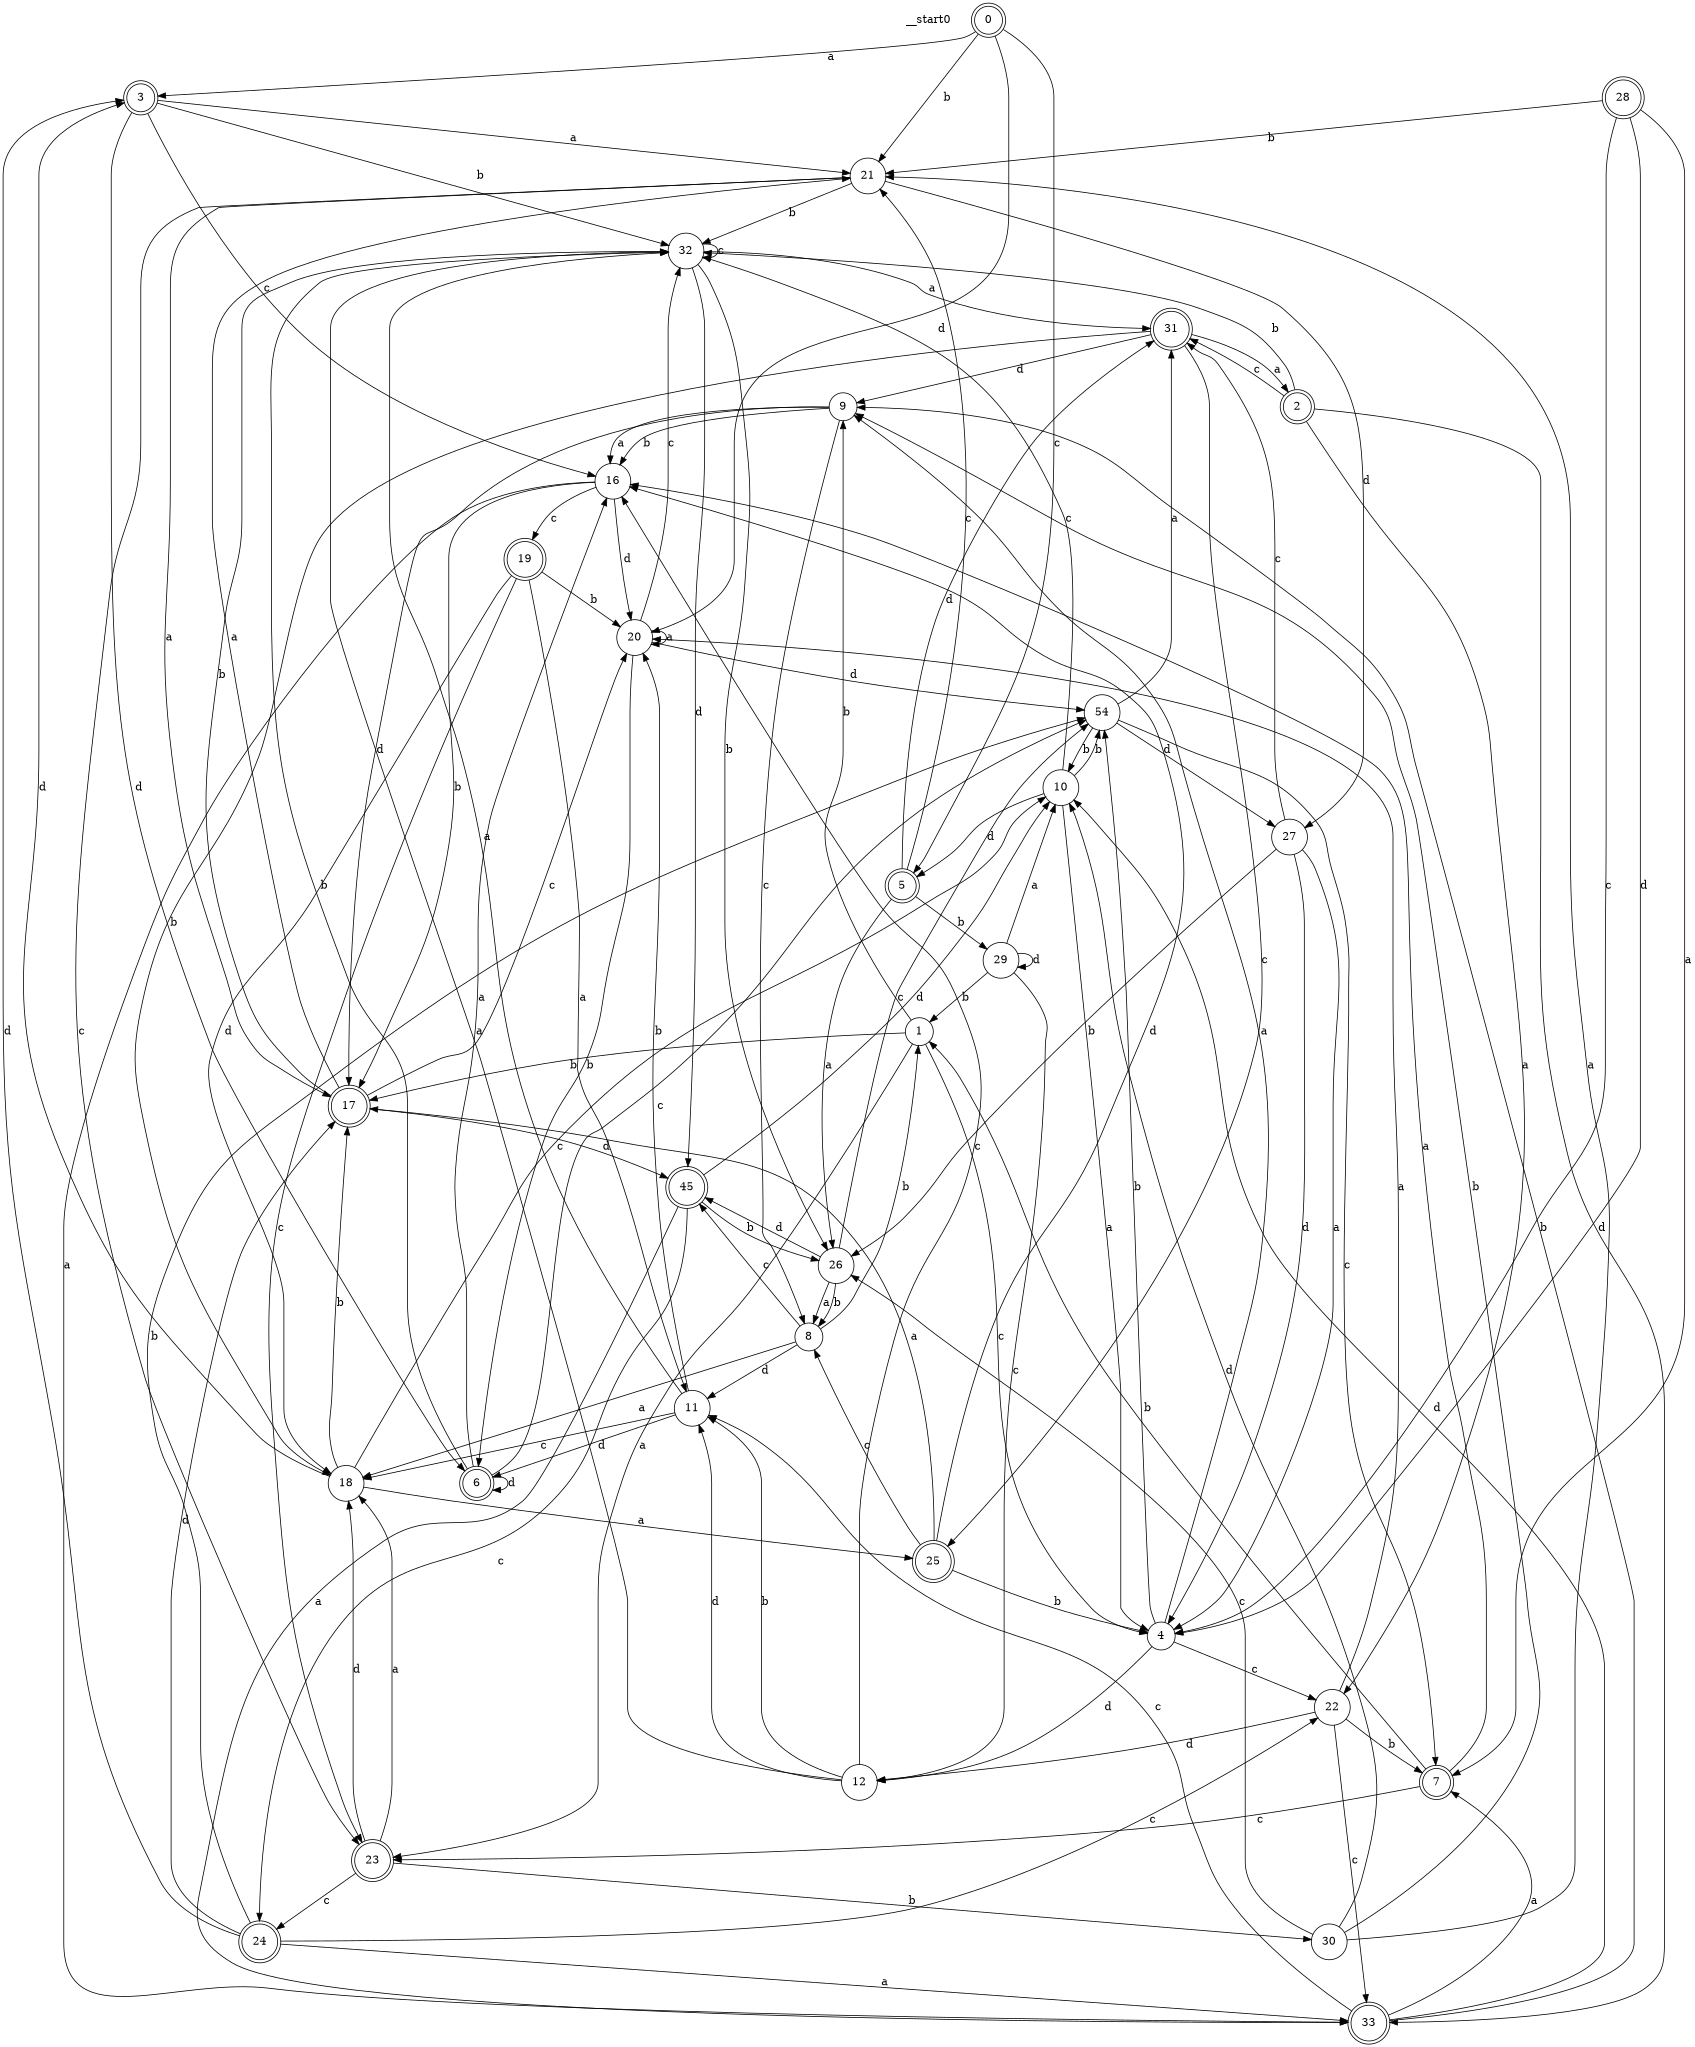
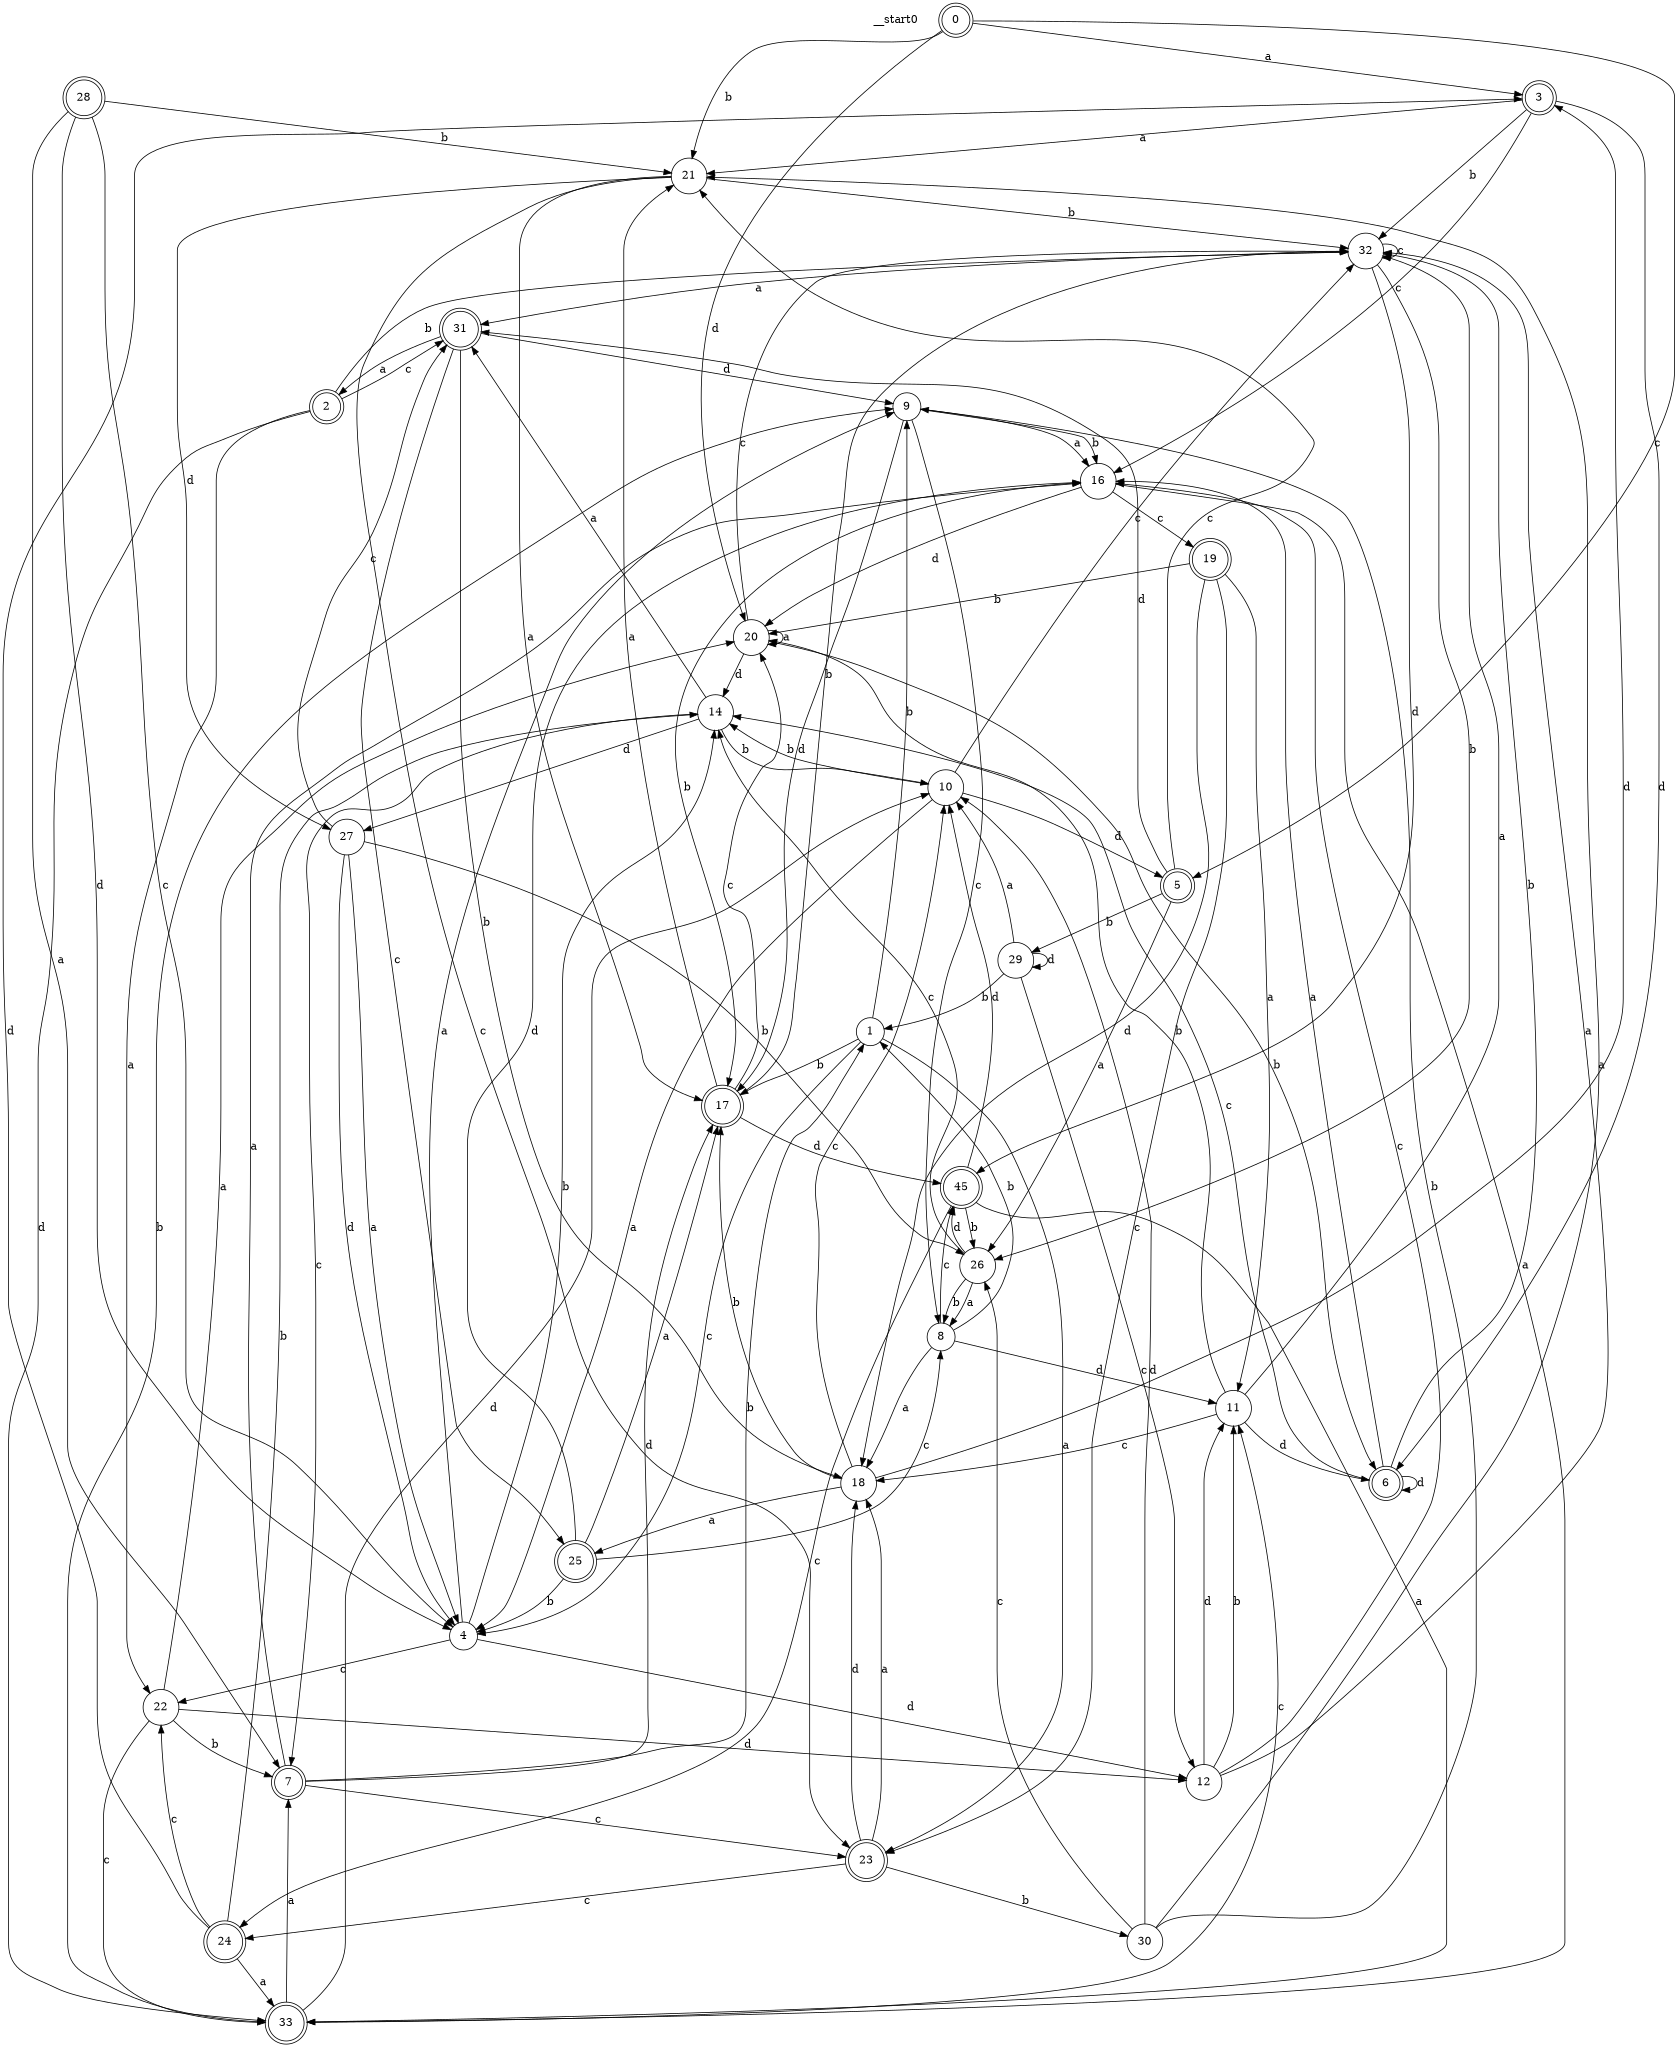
(1102, 713) -> (716, 713)
(180, 1530) -> (648, 1605)
